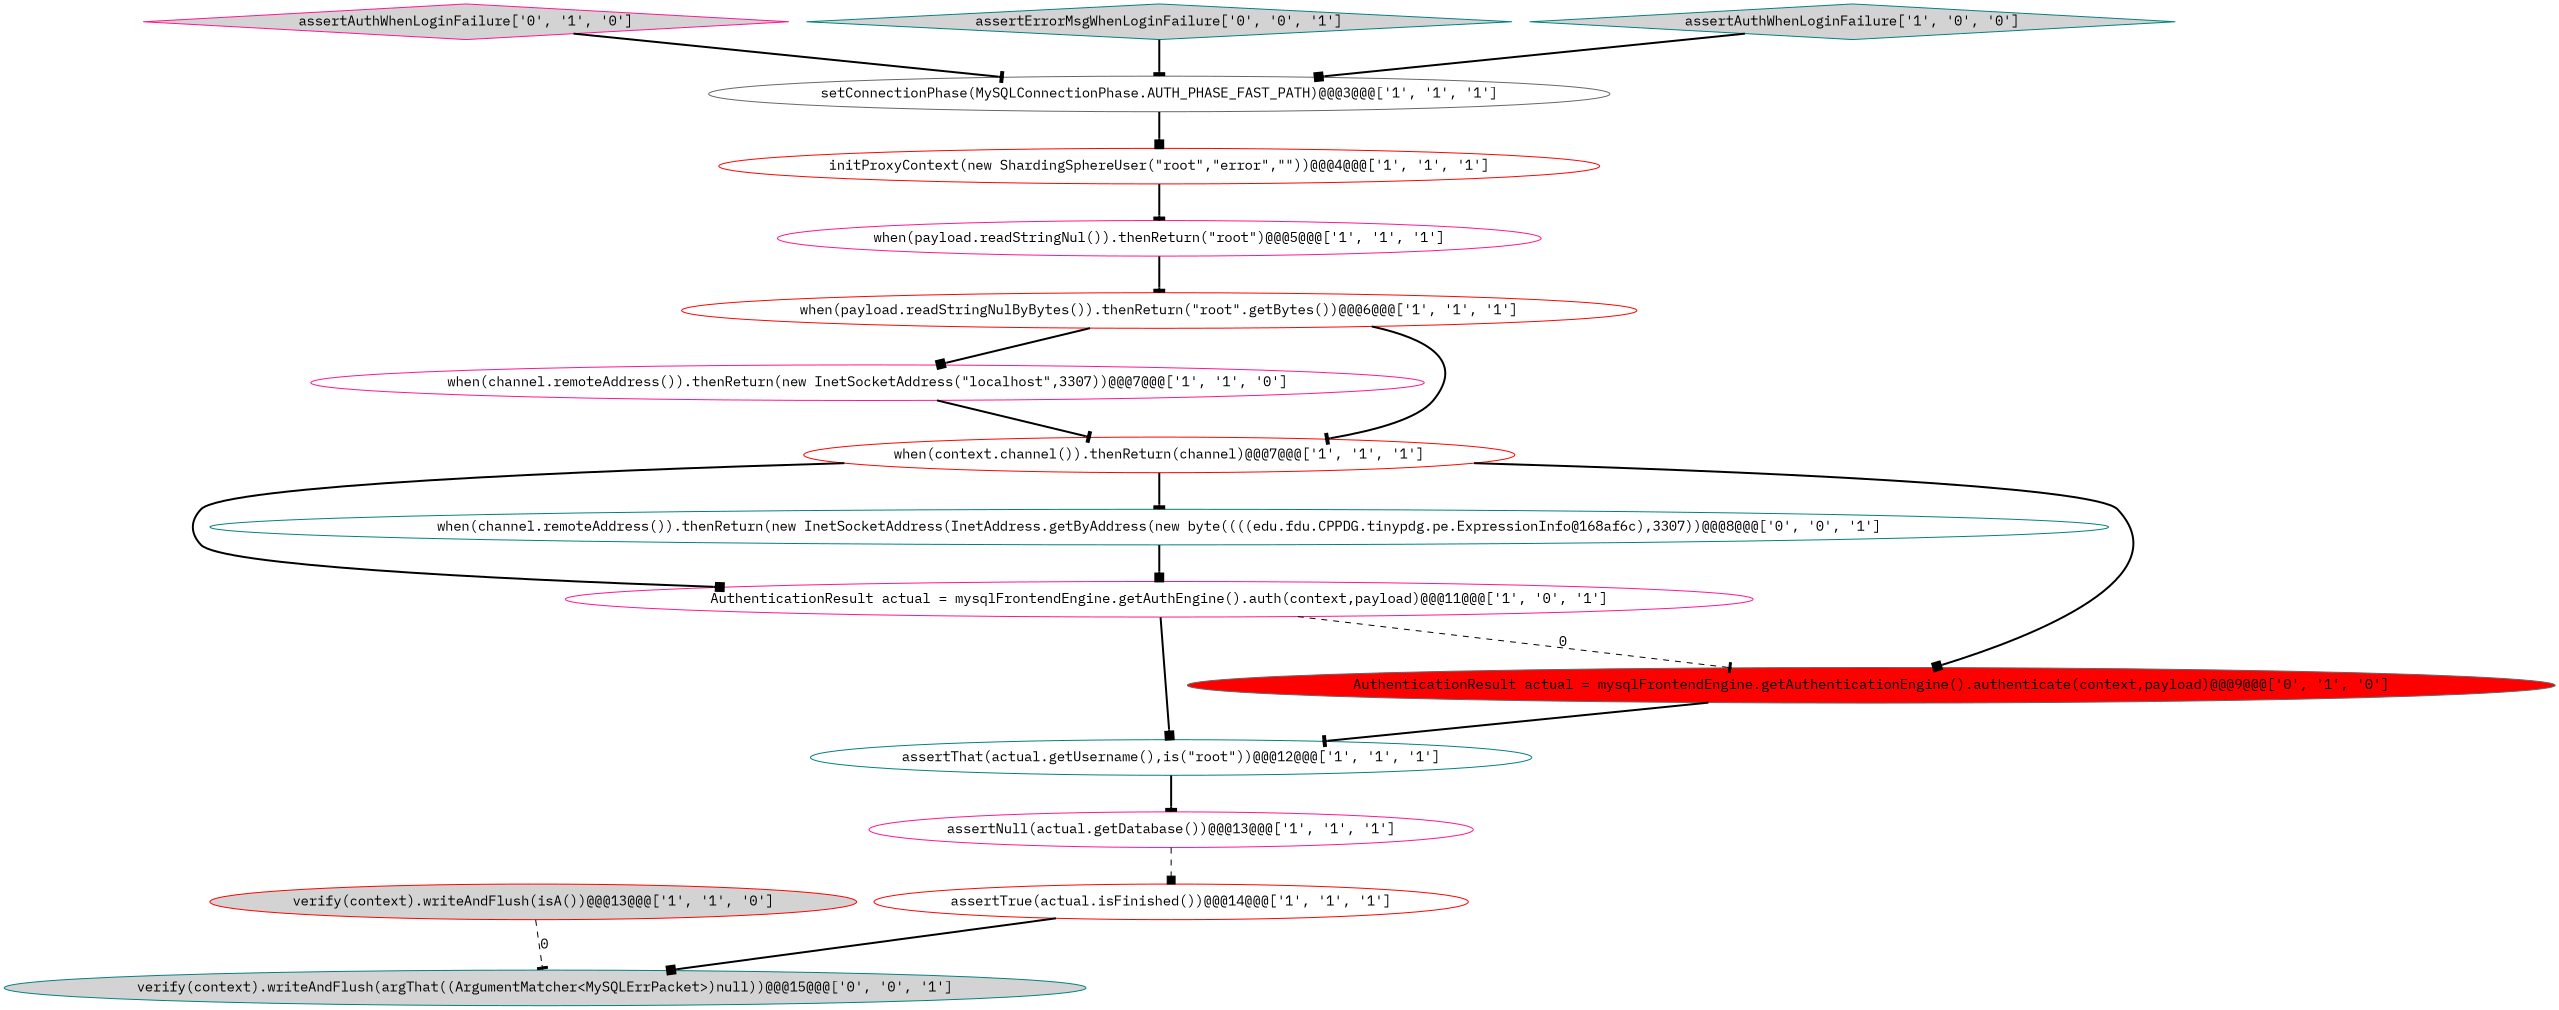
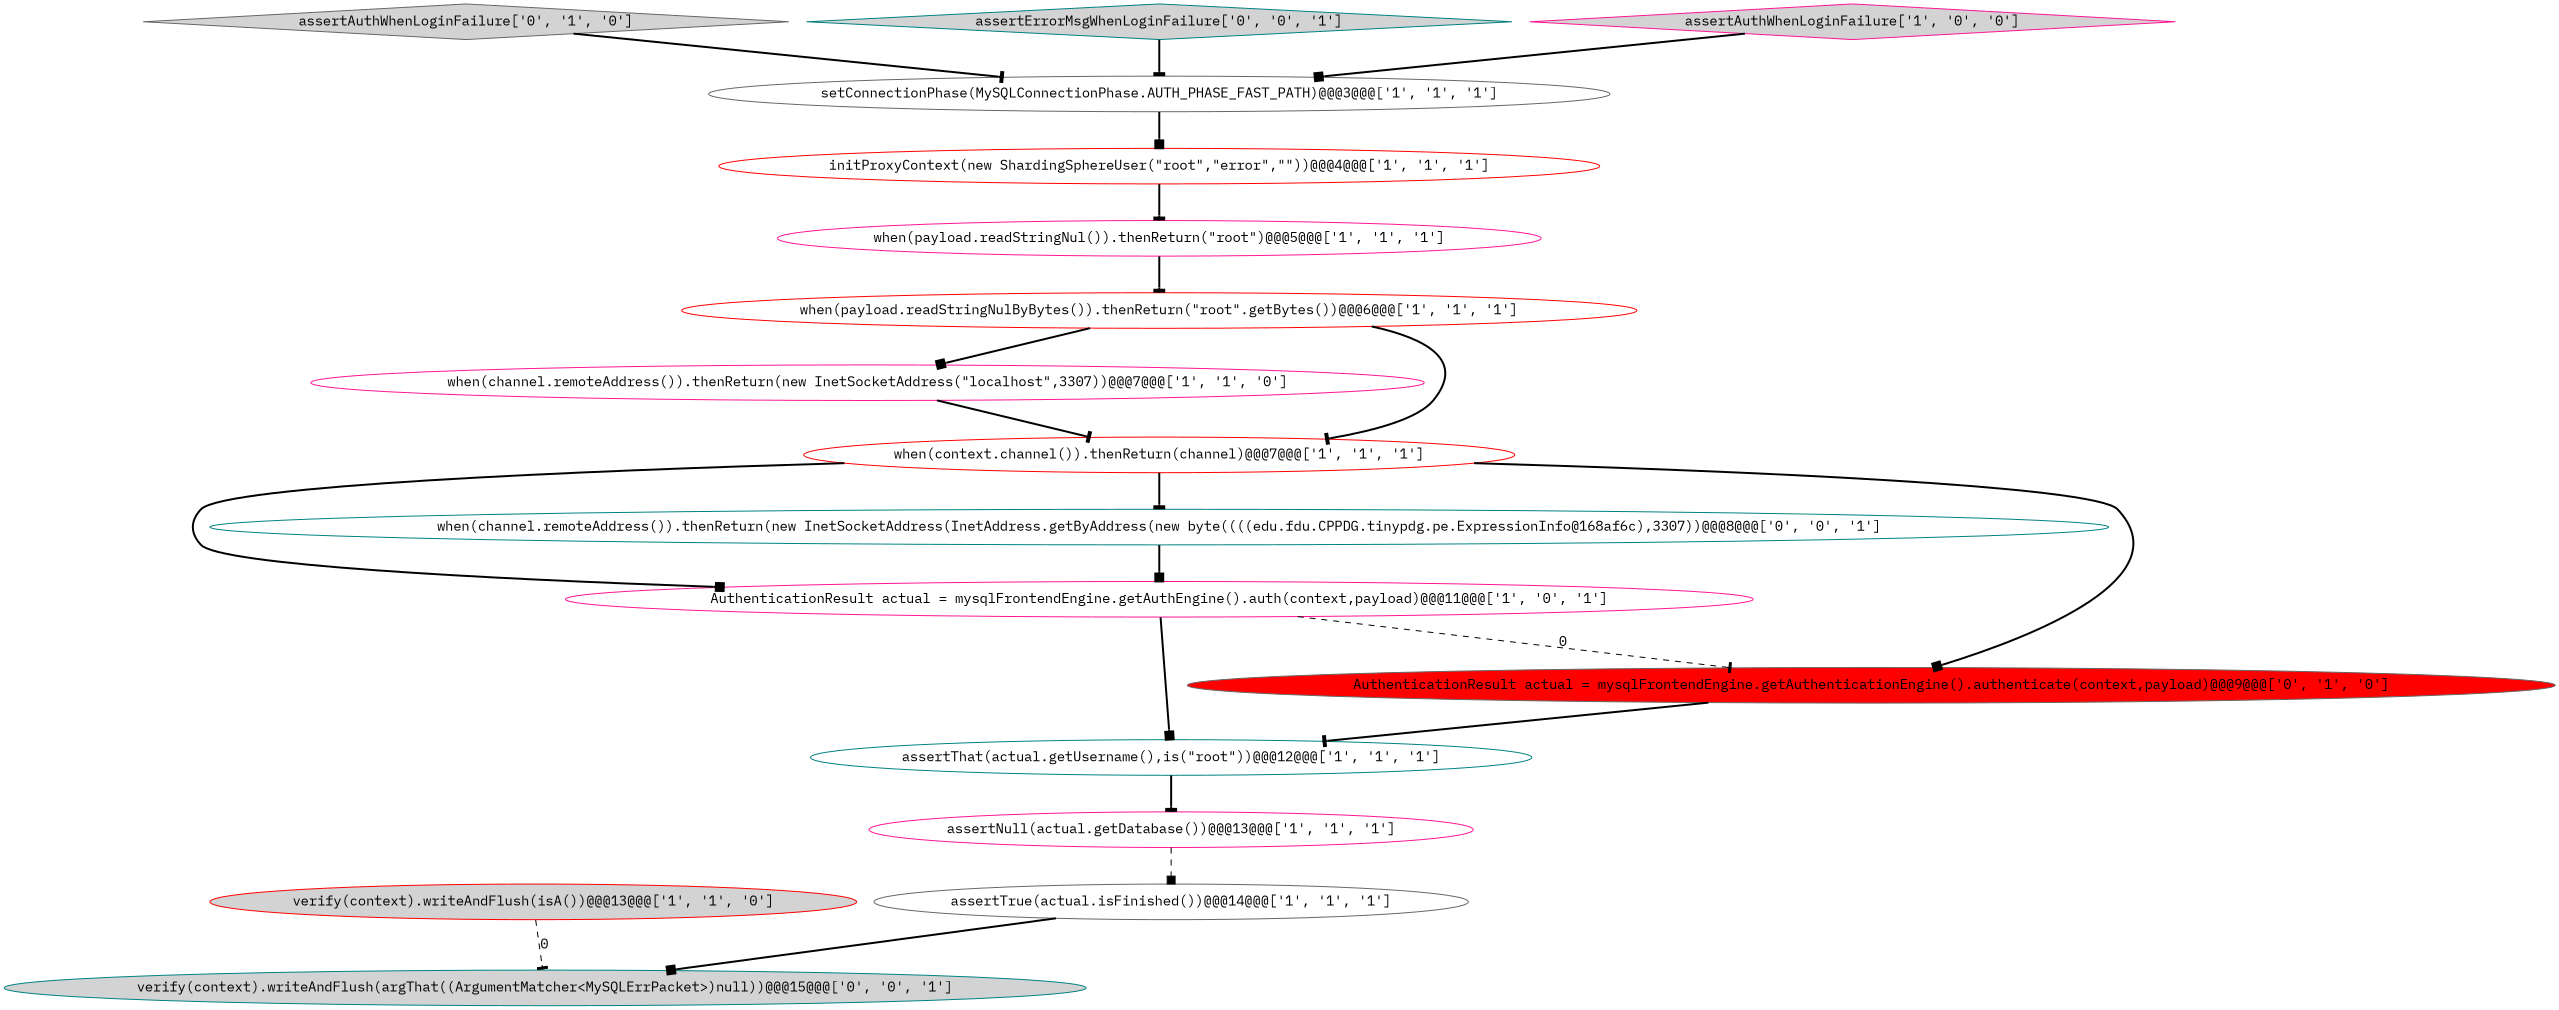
(466, 22) -> (466, 22)
(1852, 22) -> (1852, 22)
(1171, 902) -> (1171, 902)
